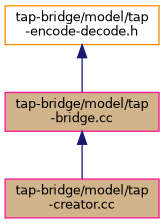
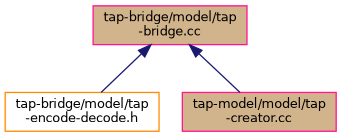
(82, 75) -> (121, 73)
(82, 198) -> (259, 112)
